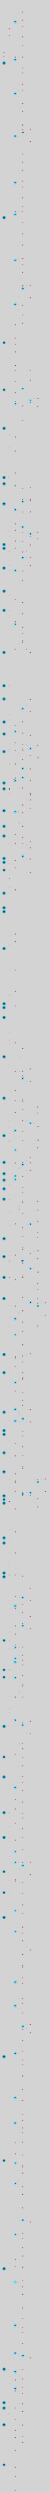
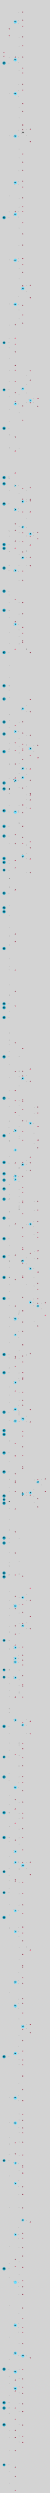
none -> (4, 1218)
